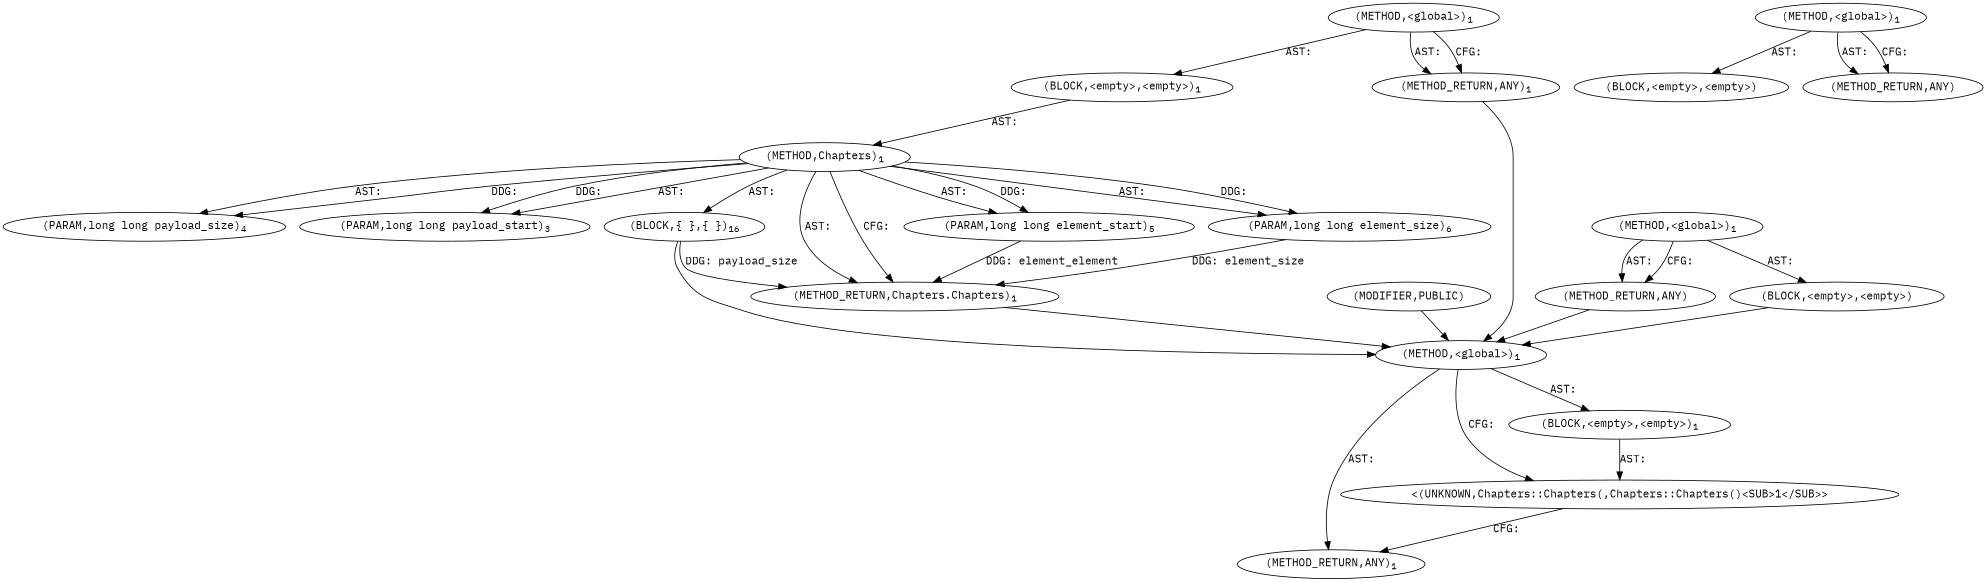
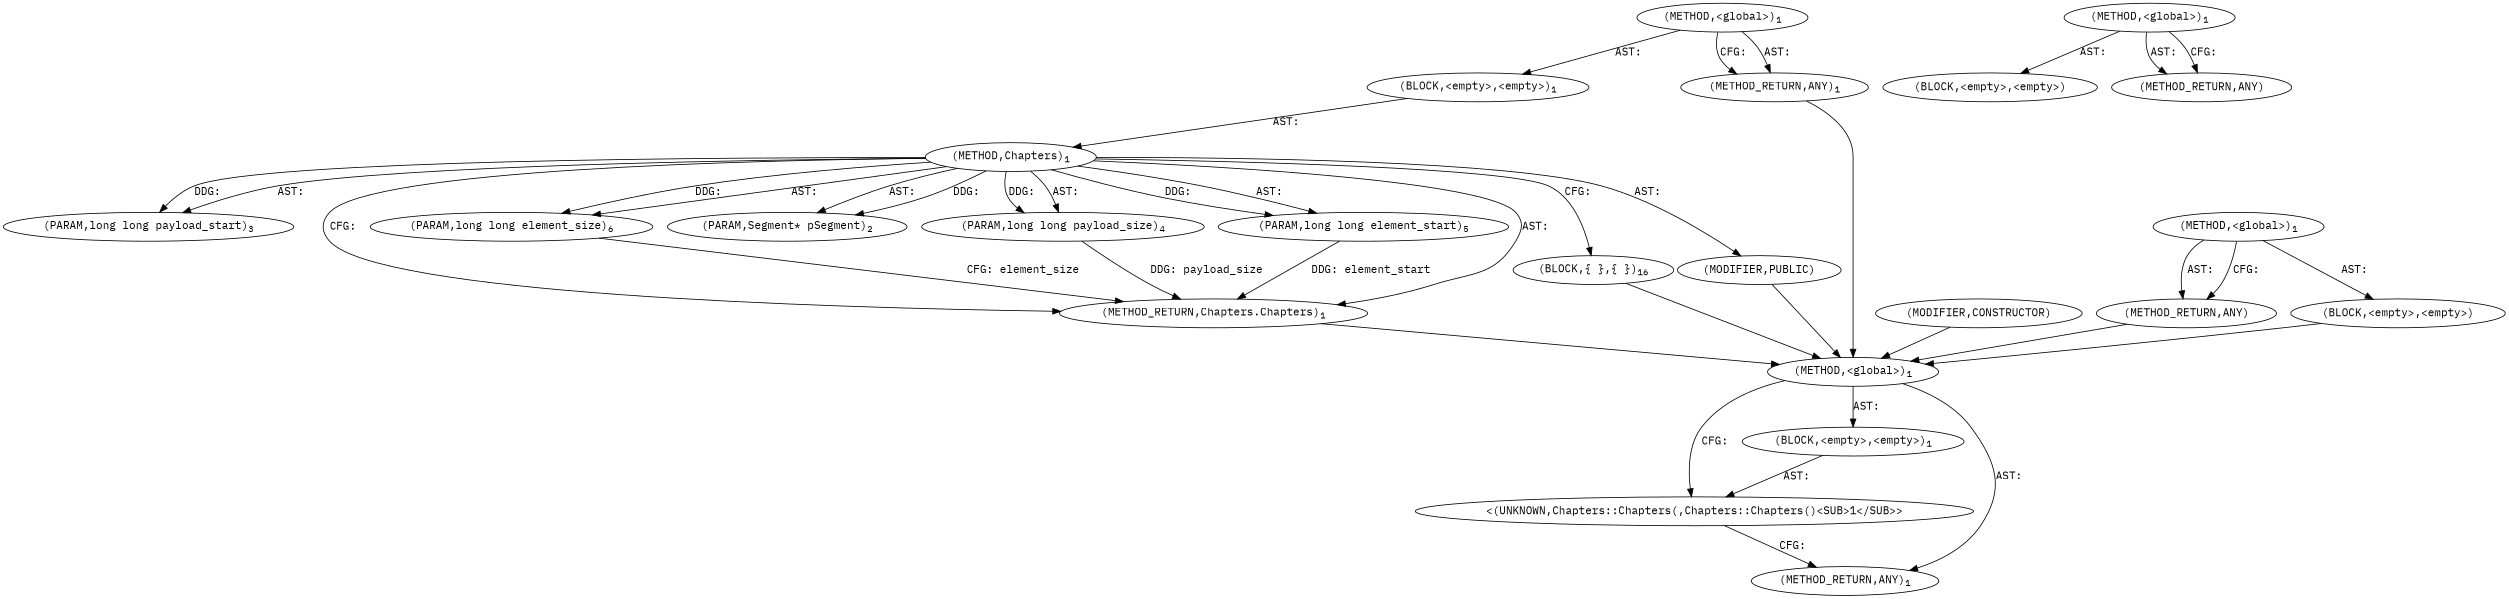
none -> (1424, 165)
(765, 192) -> (1581, 192)
none -> (787, 227)
(1052, 262) -> (1371, 270)
(1248, 262) -> (1023, 270)
(717, 278) -> (1126, 271)
none -> (1979, 313)
